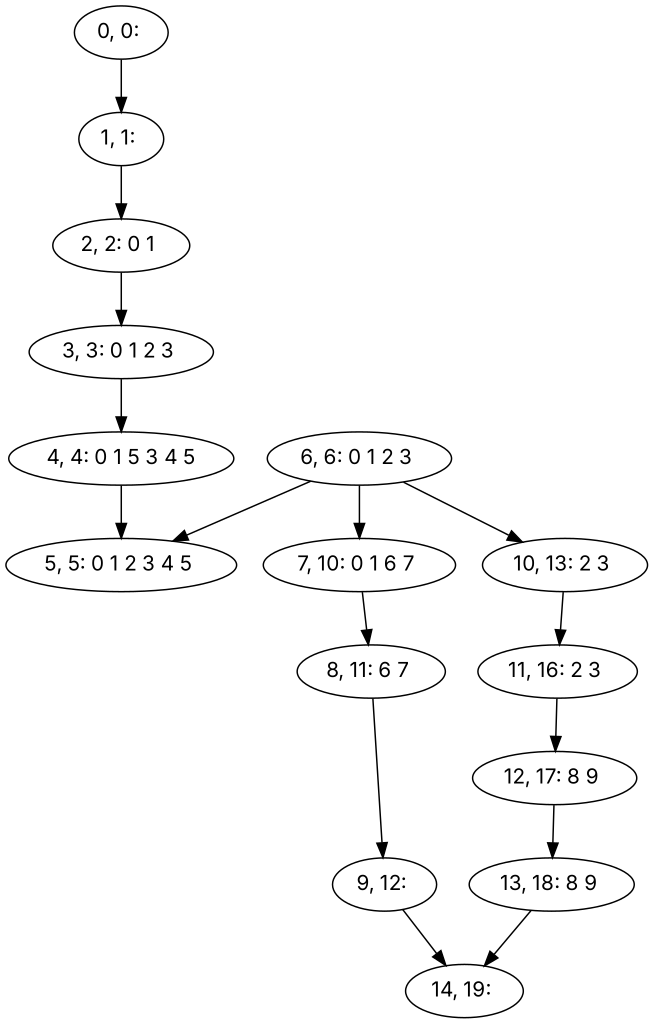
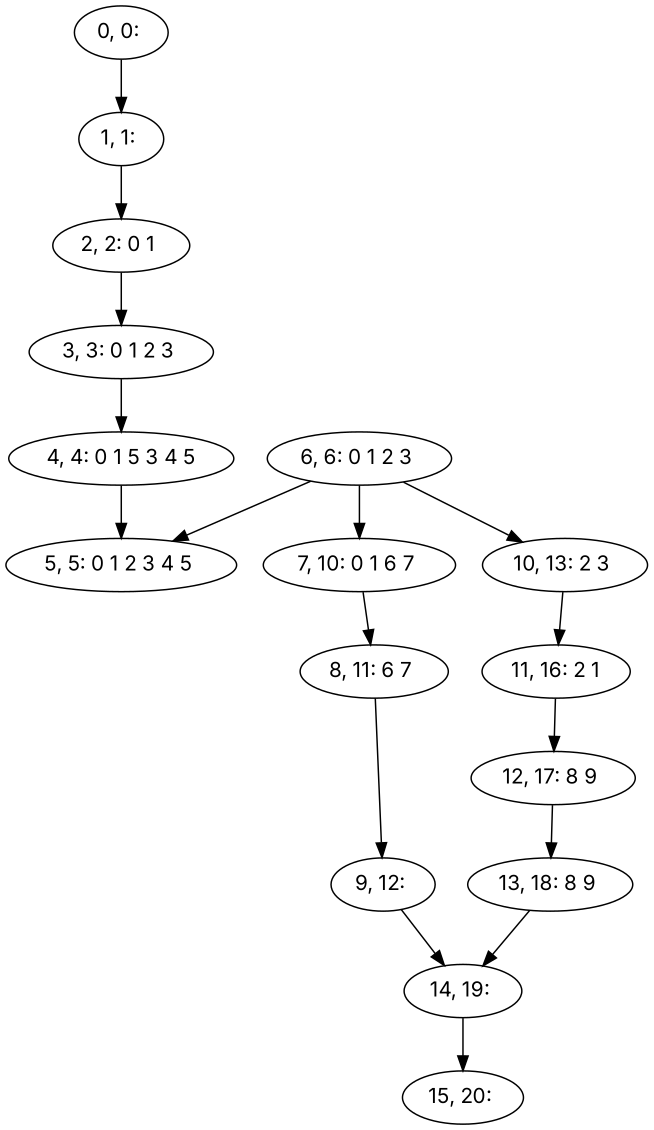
(558, 672) -> (556, 672)
none -> (463, 1098)
